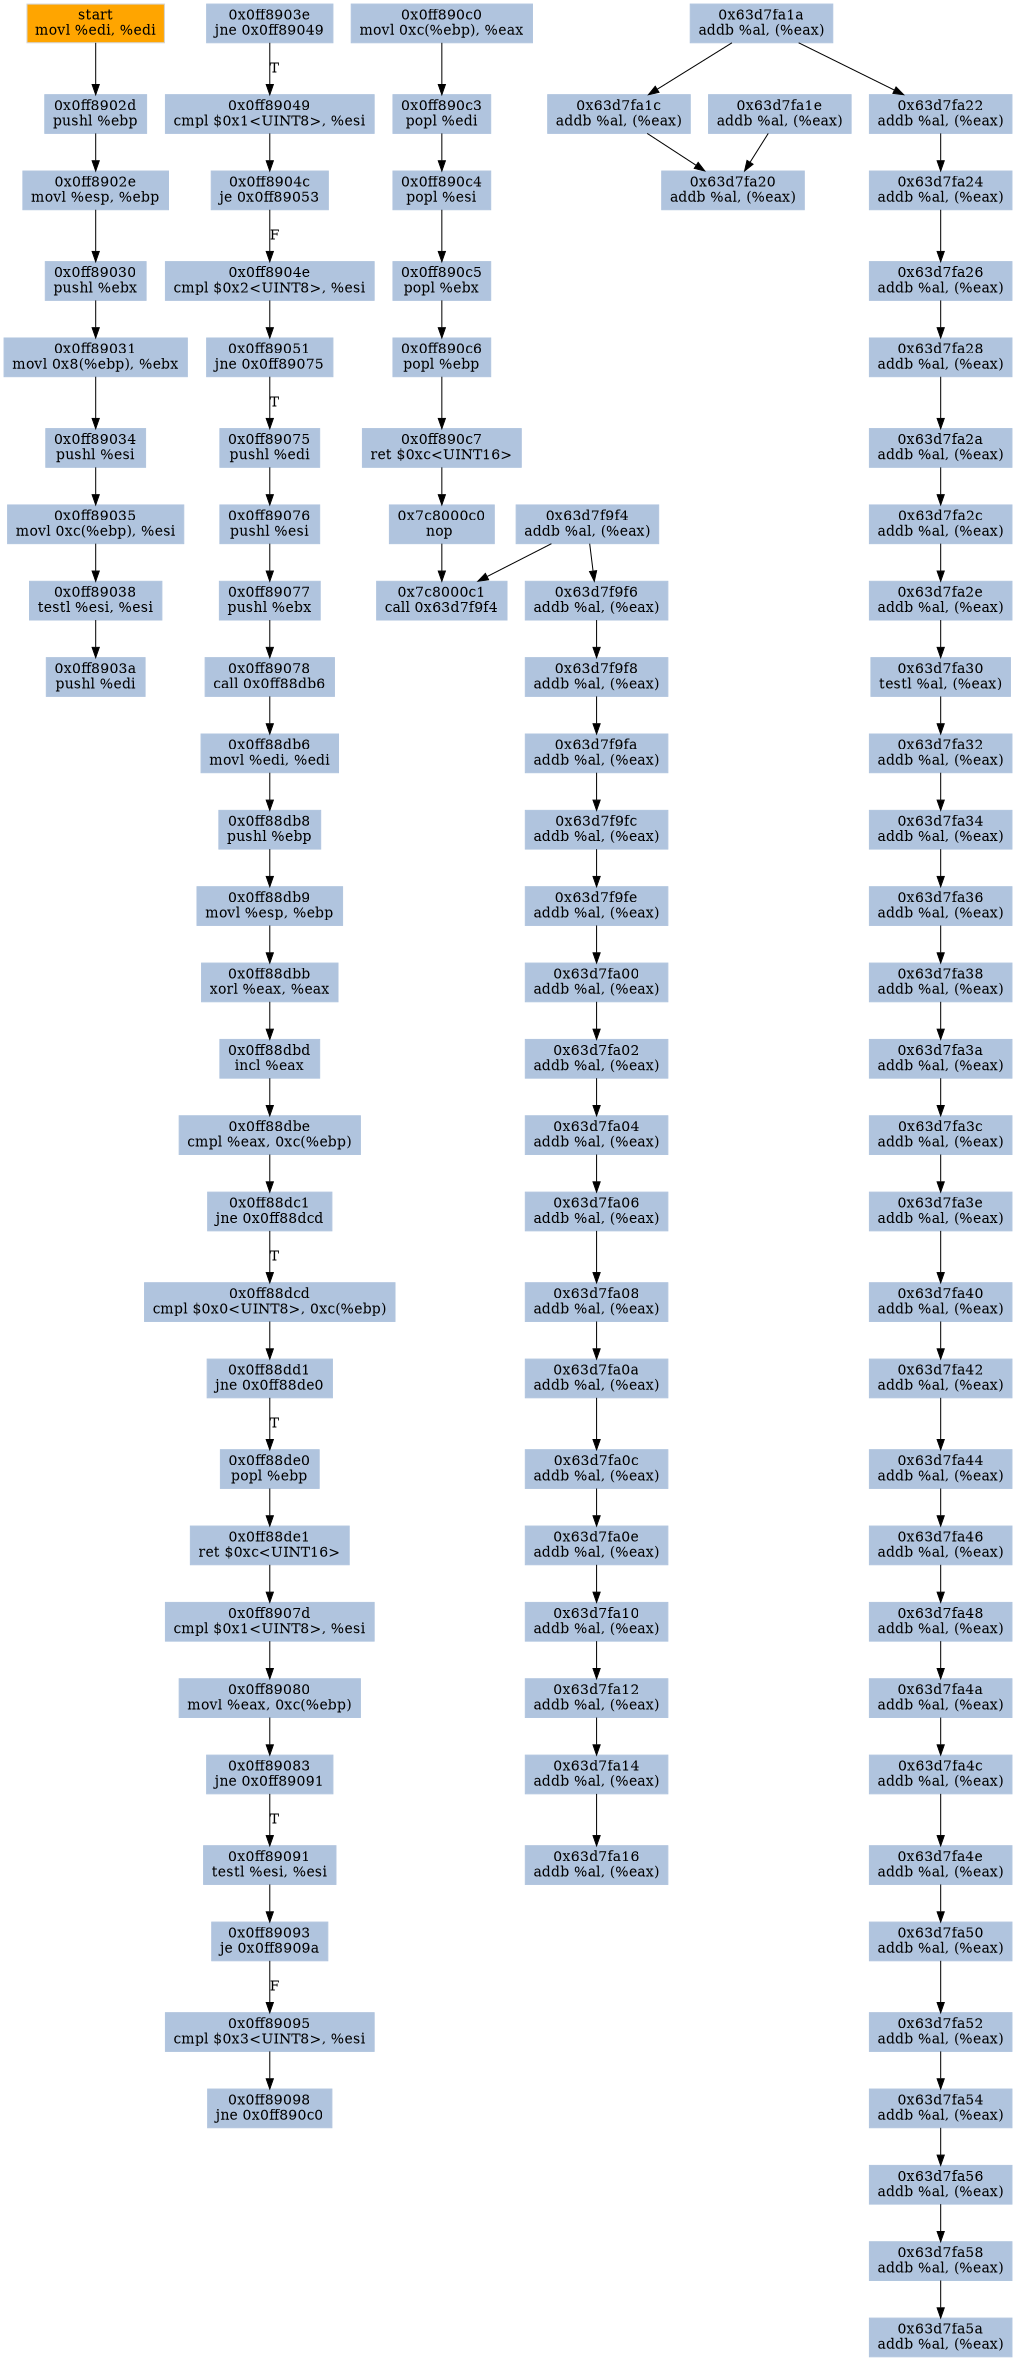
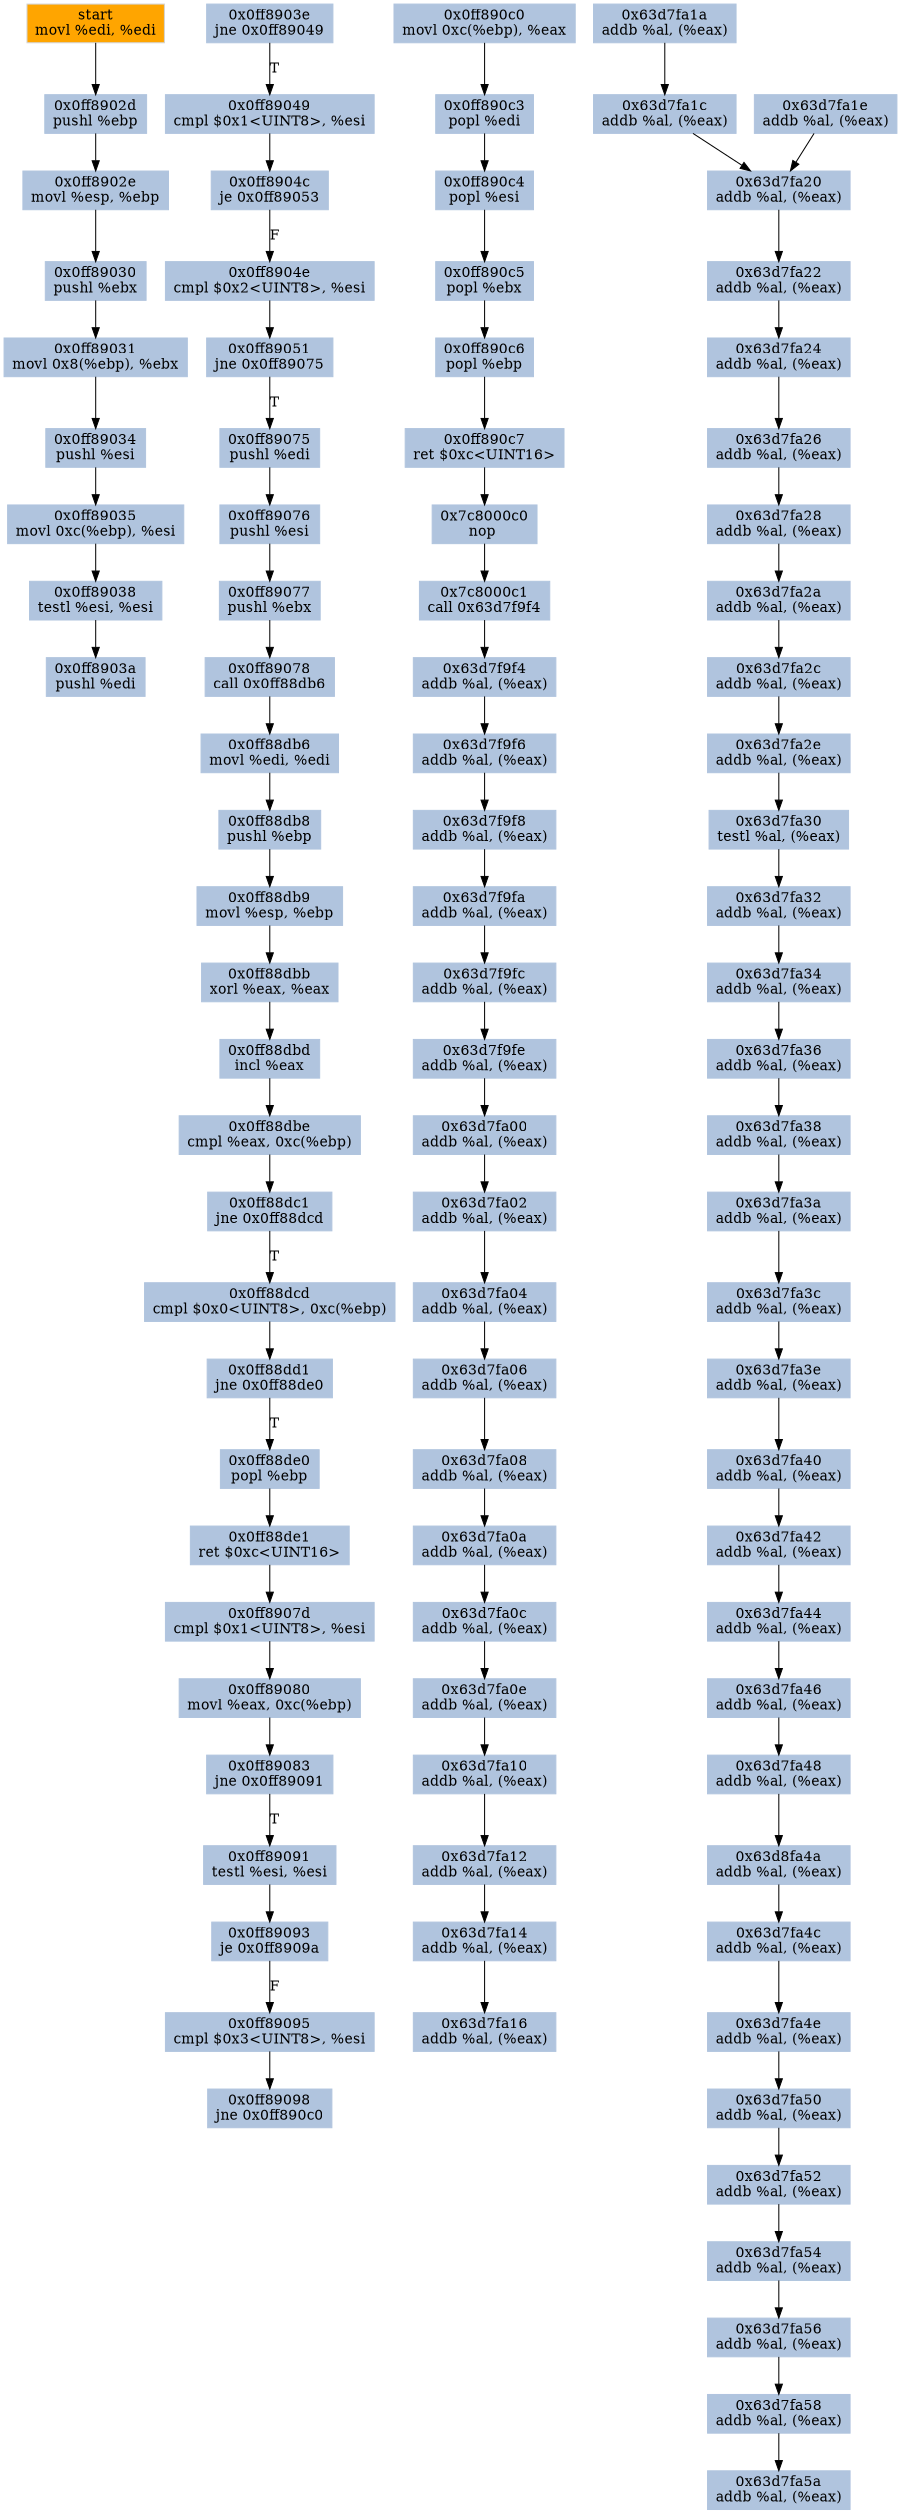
(846, 66) -> (779, 230)
(519, 560) -> (485, 634)
(941, 1698) -> (779, 1865)
